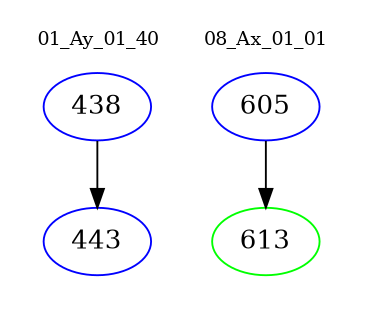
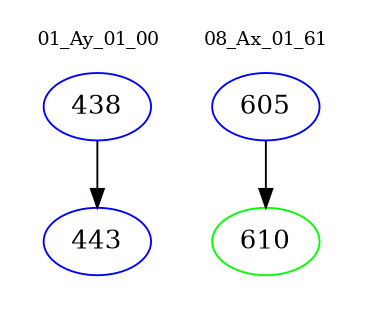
(98, 40) -> (98, 40)
(266, 40) -> (266, 40)
(266, 242) -> (266, 242)
